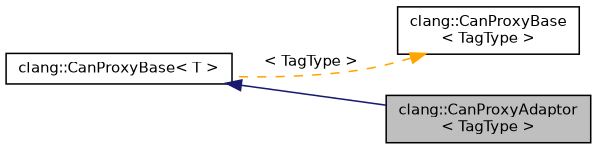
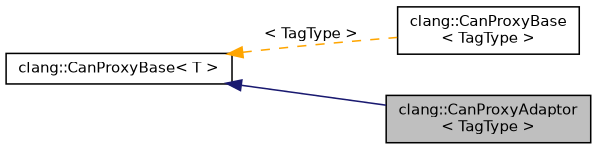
(323, 74) -> (320, 44)
